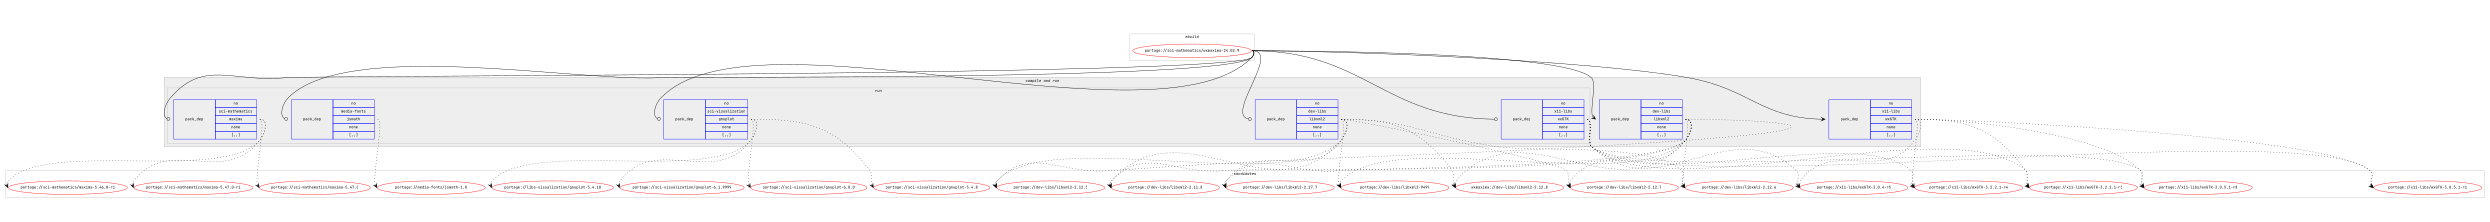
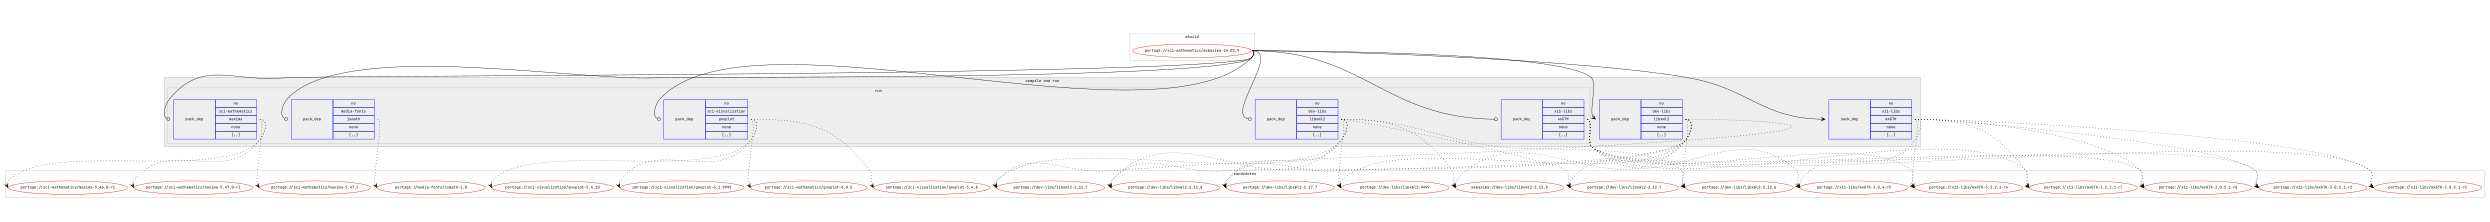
(553, 188) -> (553, 188)
(809, 188) -> (809, 188)
none -> (2313, 188)
